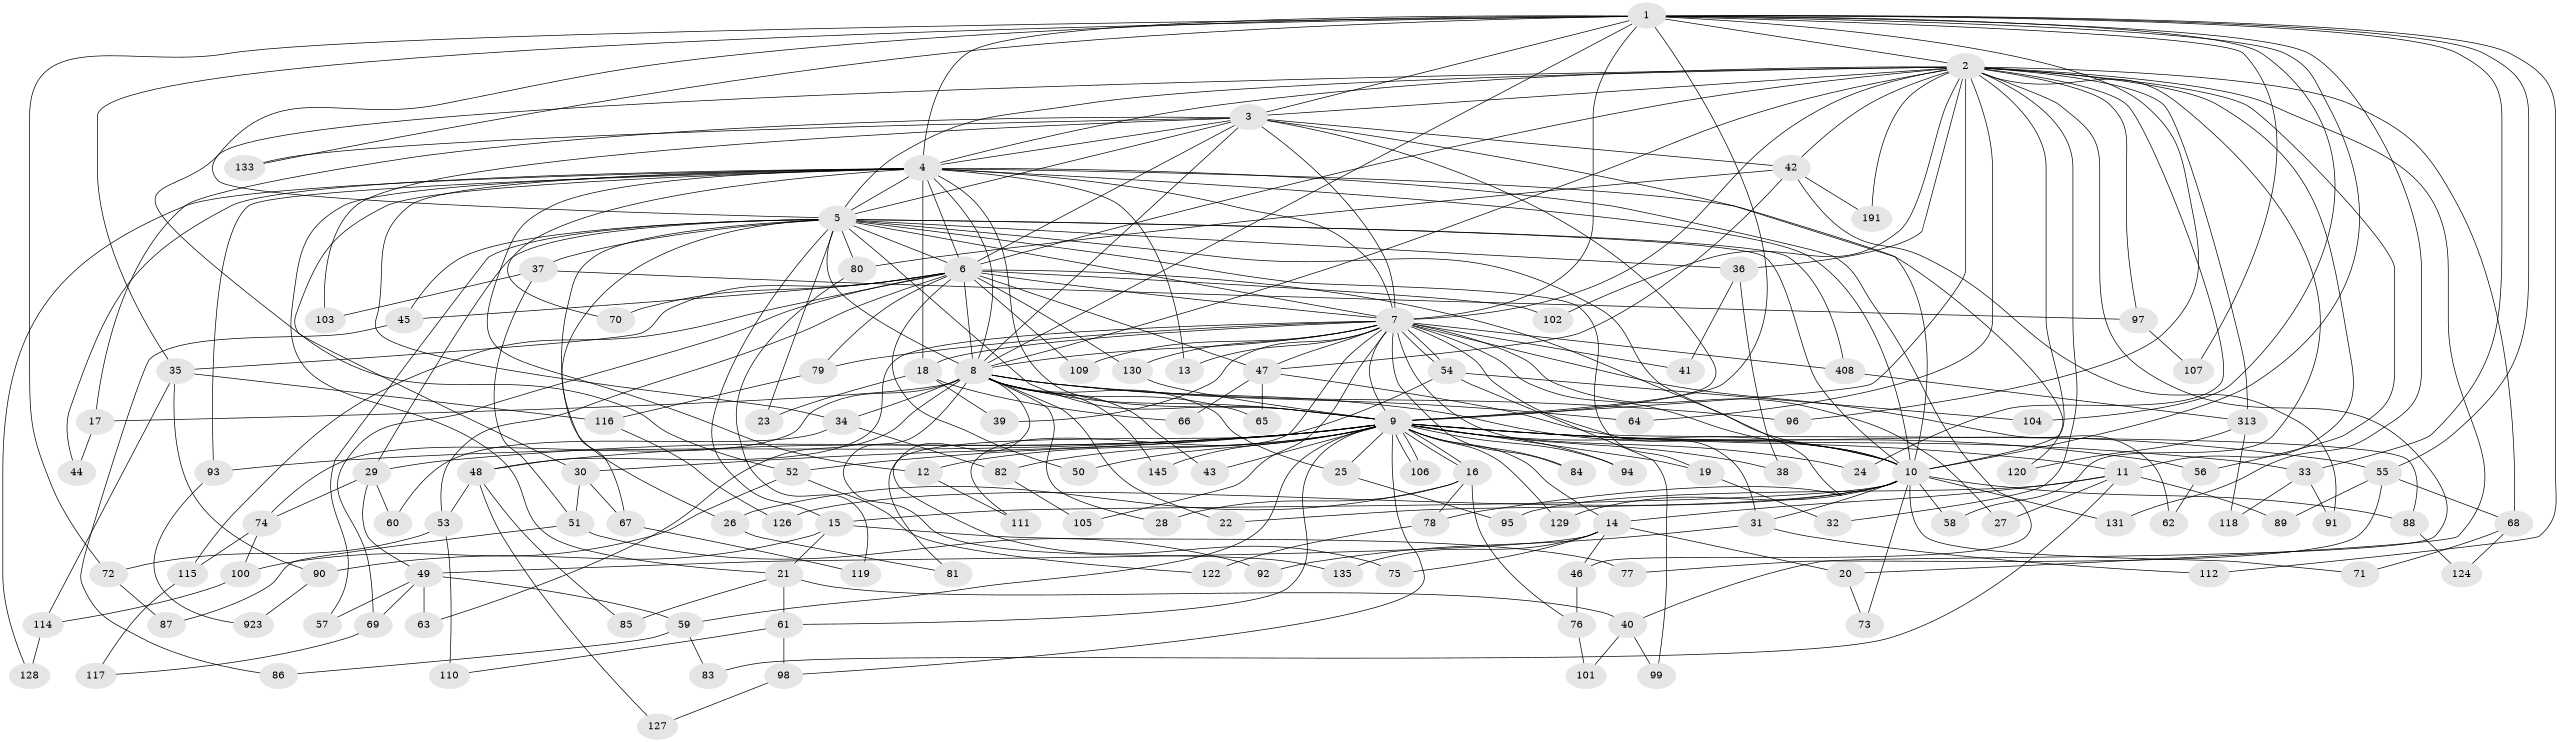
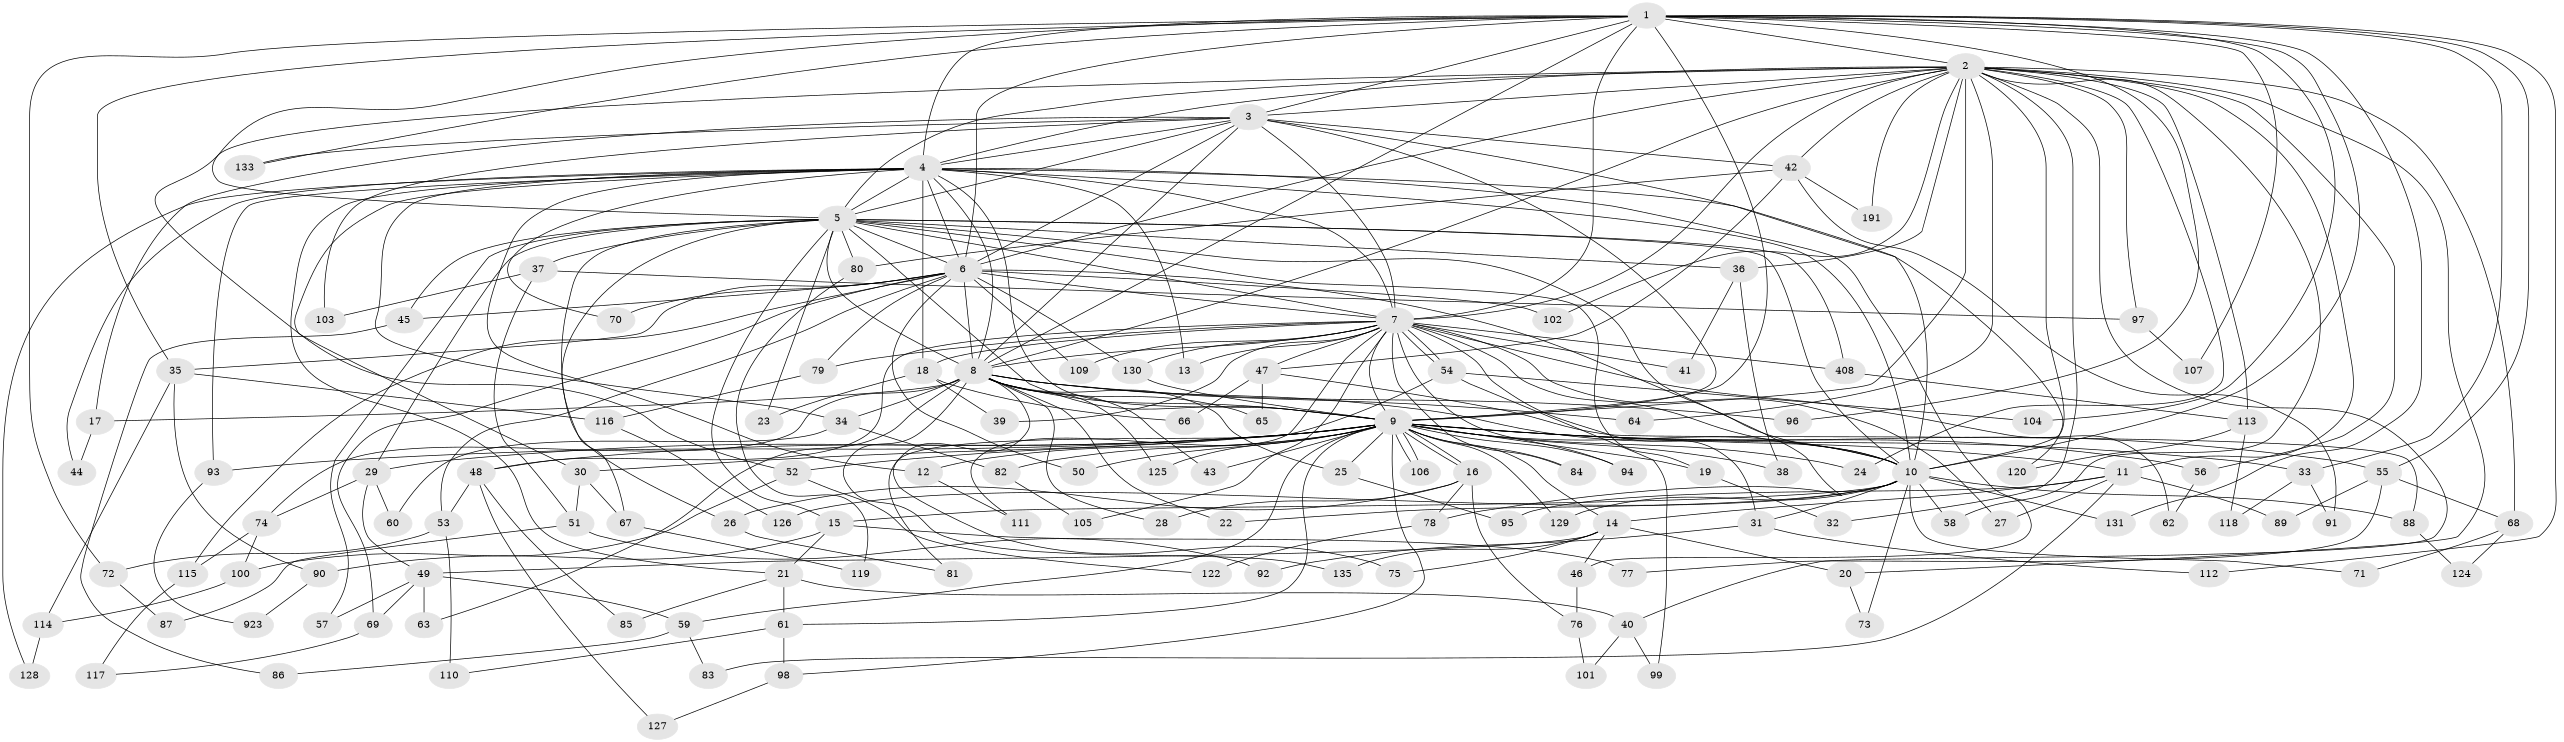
(1113, 320) -> (1225, 48)
(2247, 422) -> (2247, 422)
(1158, 473) -> (1158, 473)
